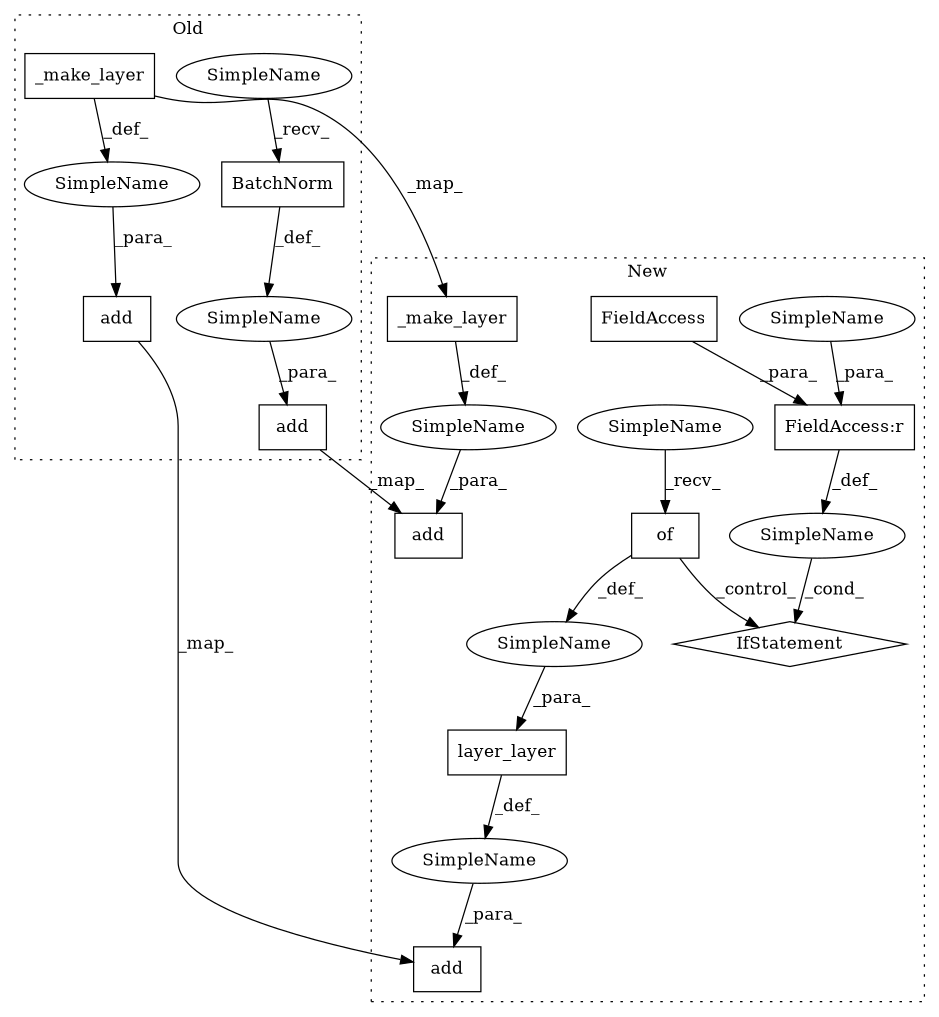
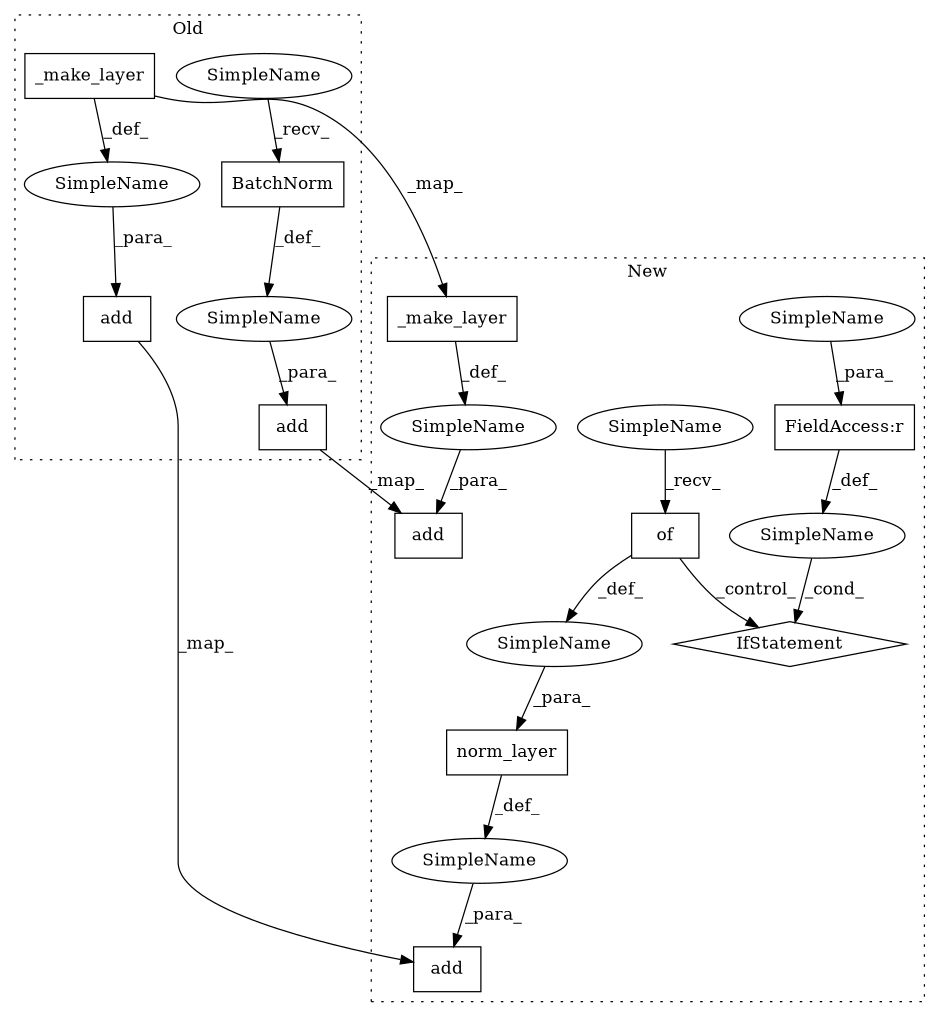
(654, 319) -> none
(507, 752) -> (507, 752)
